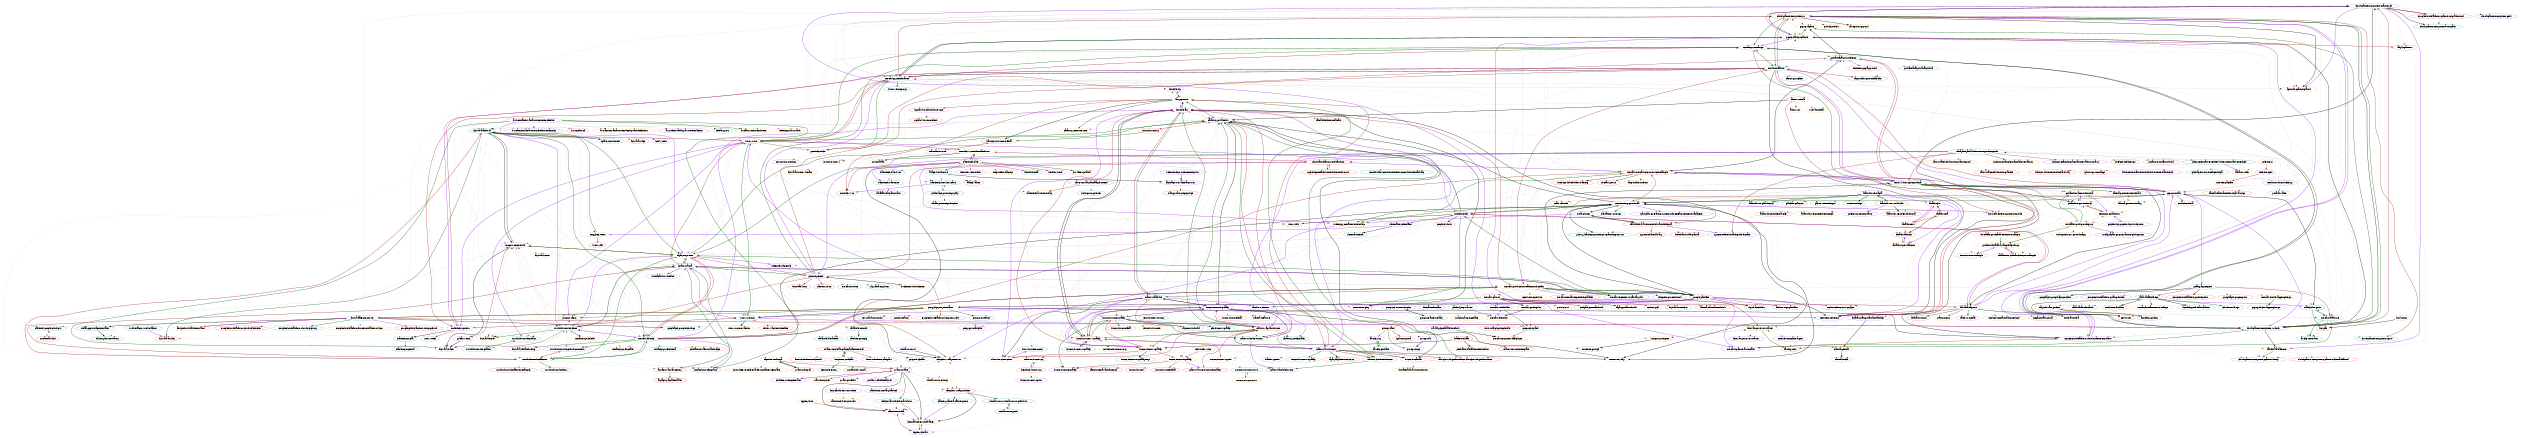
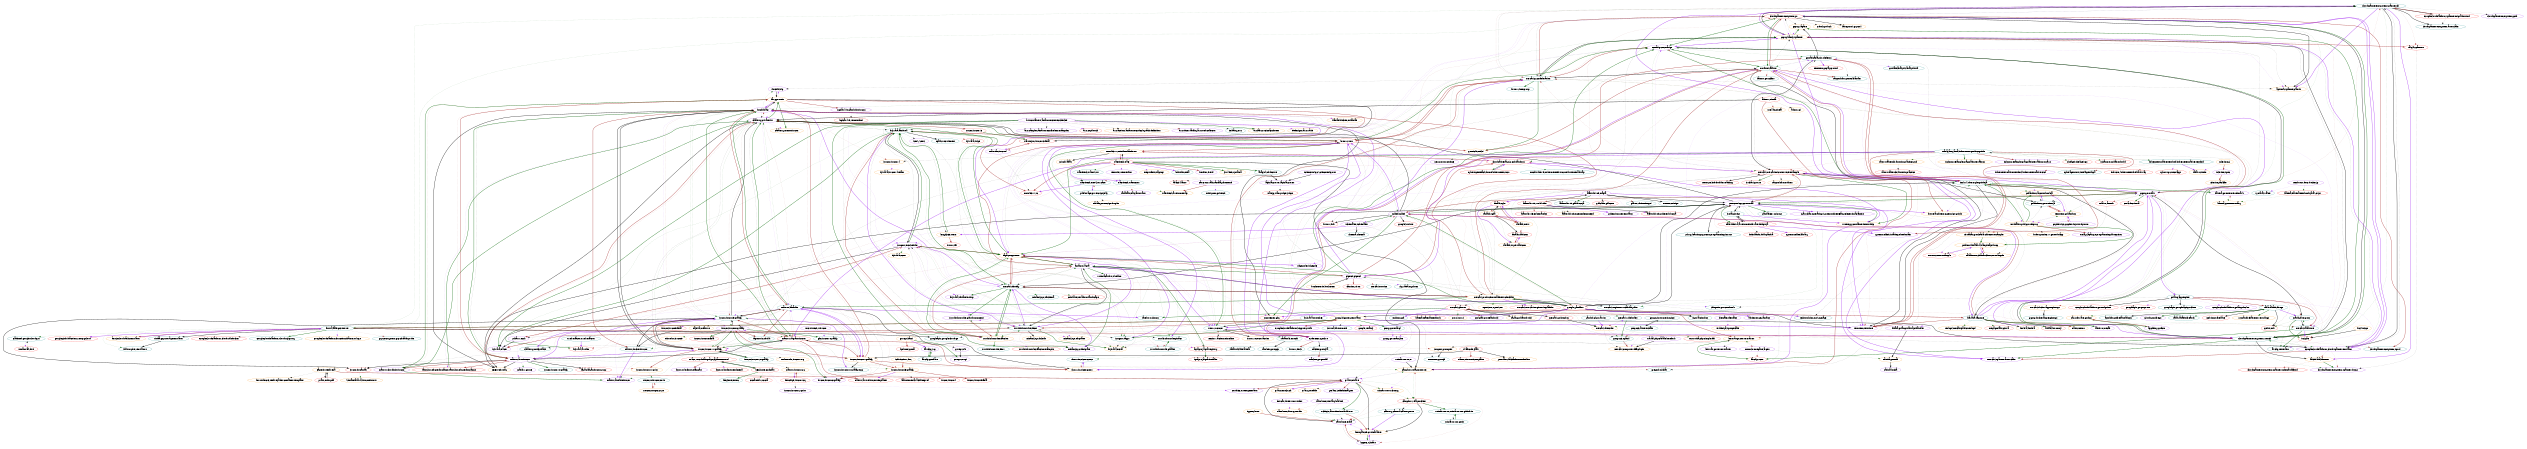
(1450, 185) -> (477, 129)
(2389, 213) -> none
(800, 287) -> none
(687, 304) -> (1173, 325)
none -> (835, 328)
none -> (397, 339)
